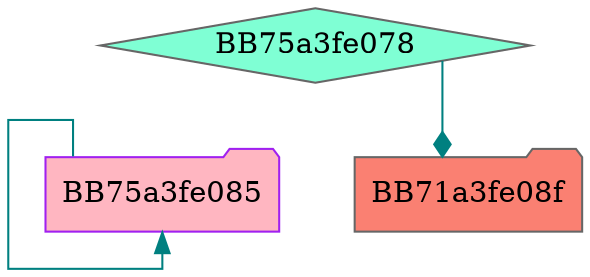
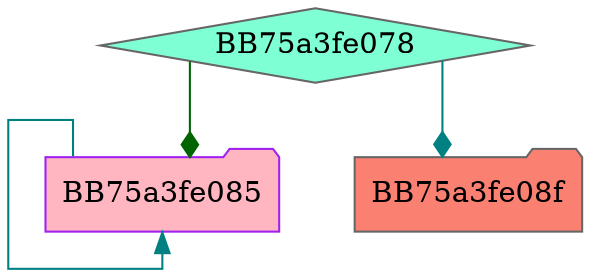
none -> (190, 97)
(468, 194) -> (468, 194)
